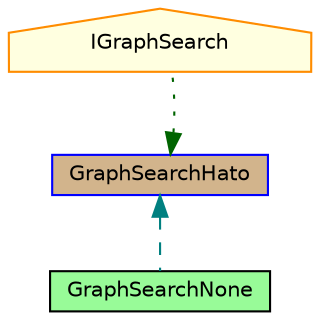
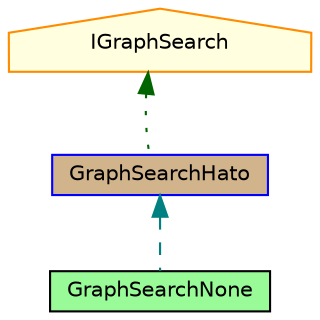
(174, 103) -> (146, 124)
